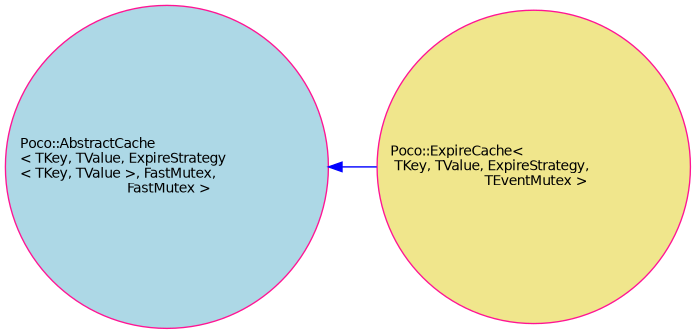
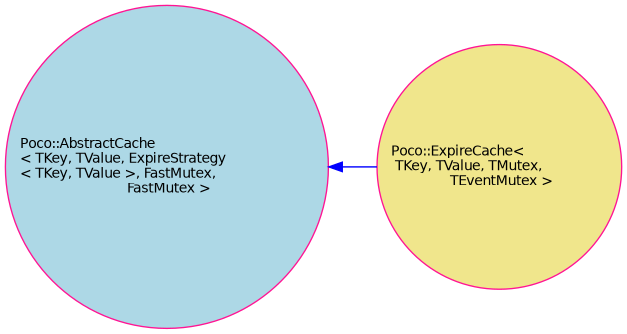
(534, 167) -> (499, 167)
